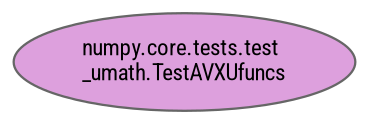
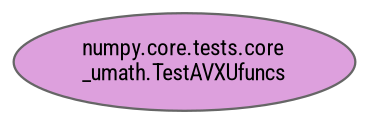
(184, 62) -> (184, 62)
